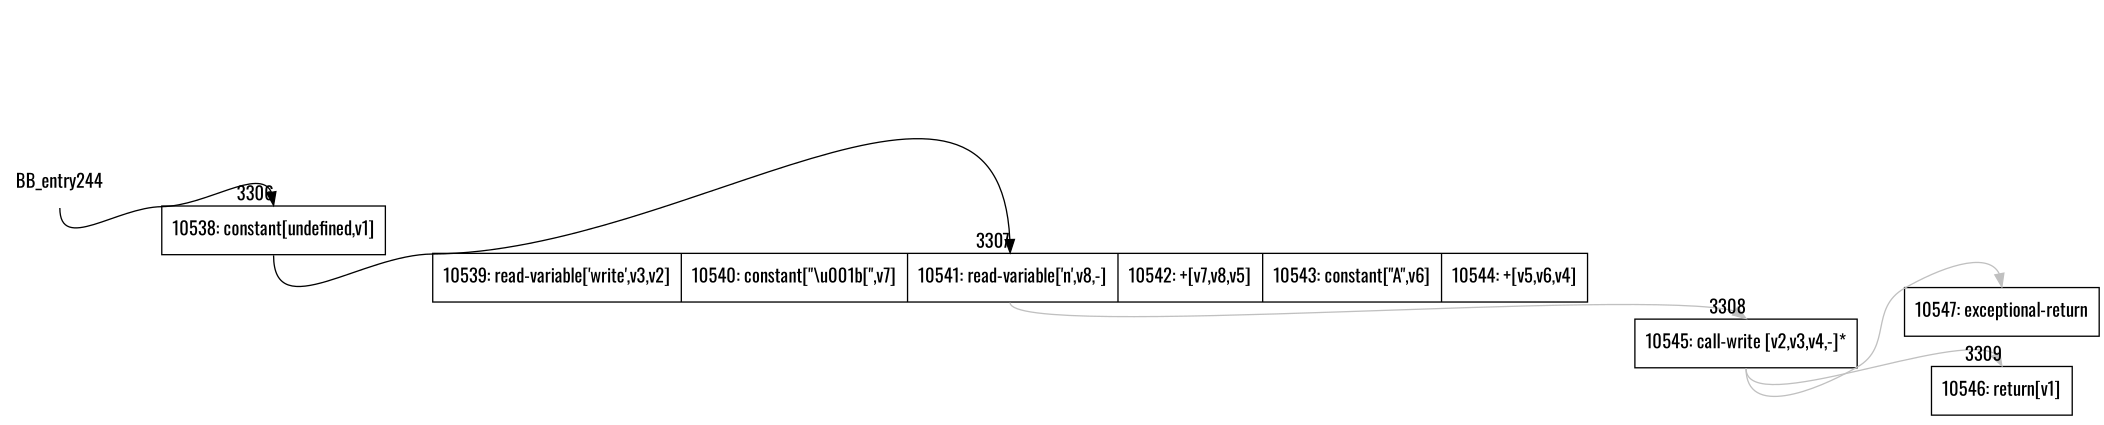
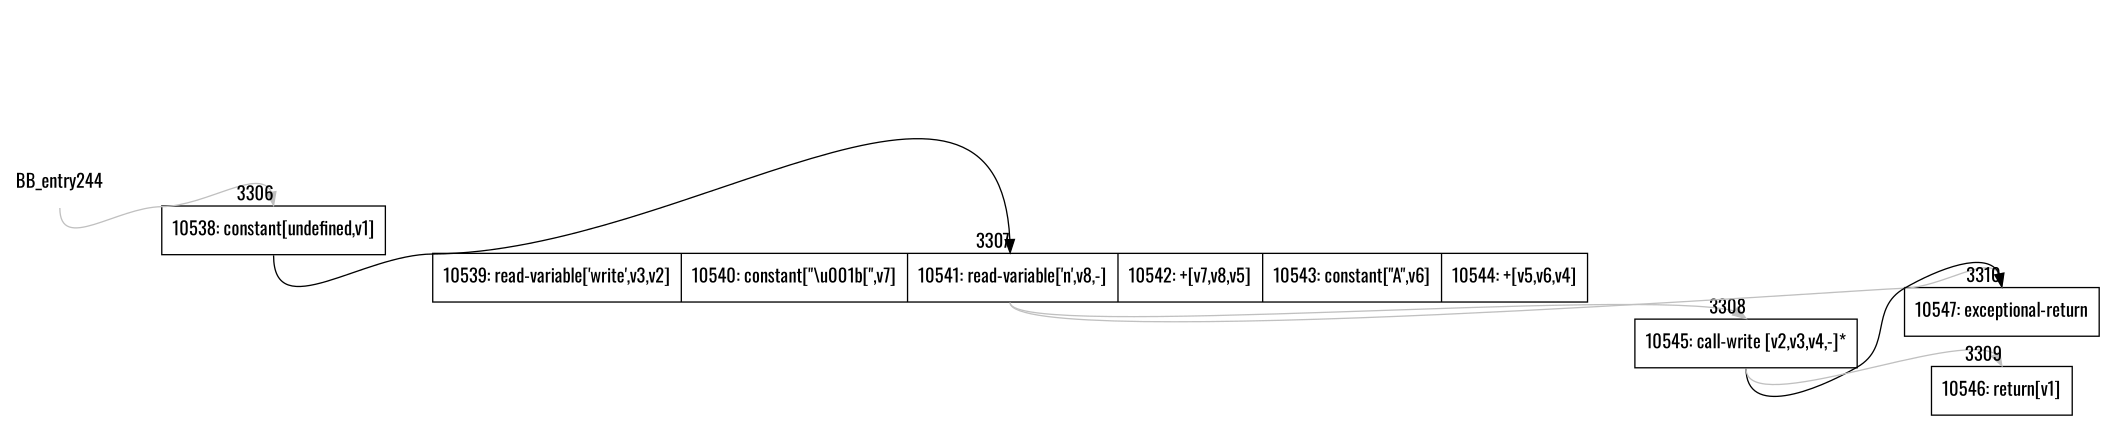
(161, 207) -> (161, 207)
none -> (1730, 299)
(1877, 342) -> (1877, 342)
